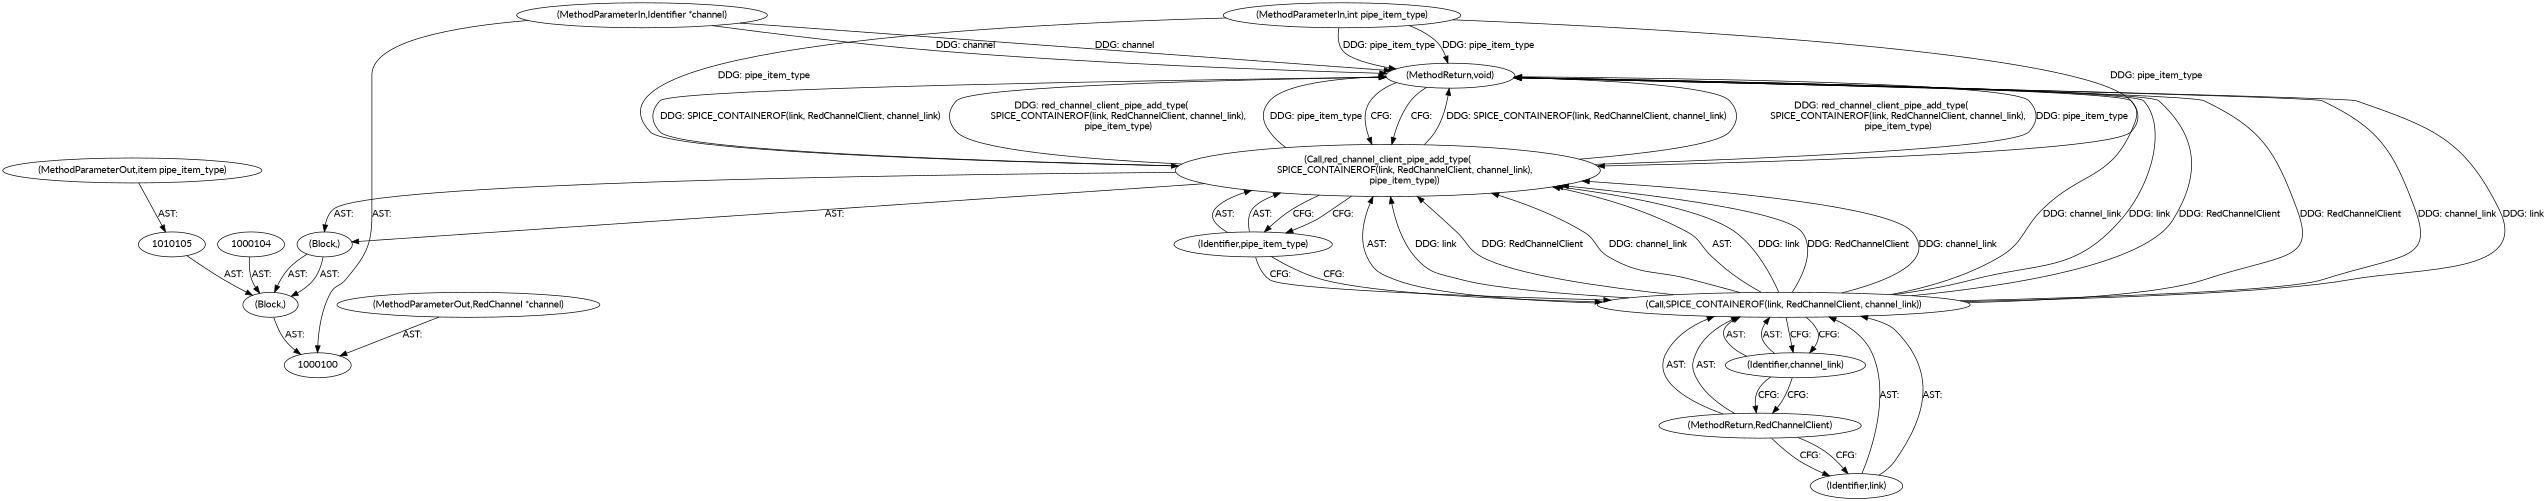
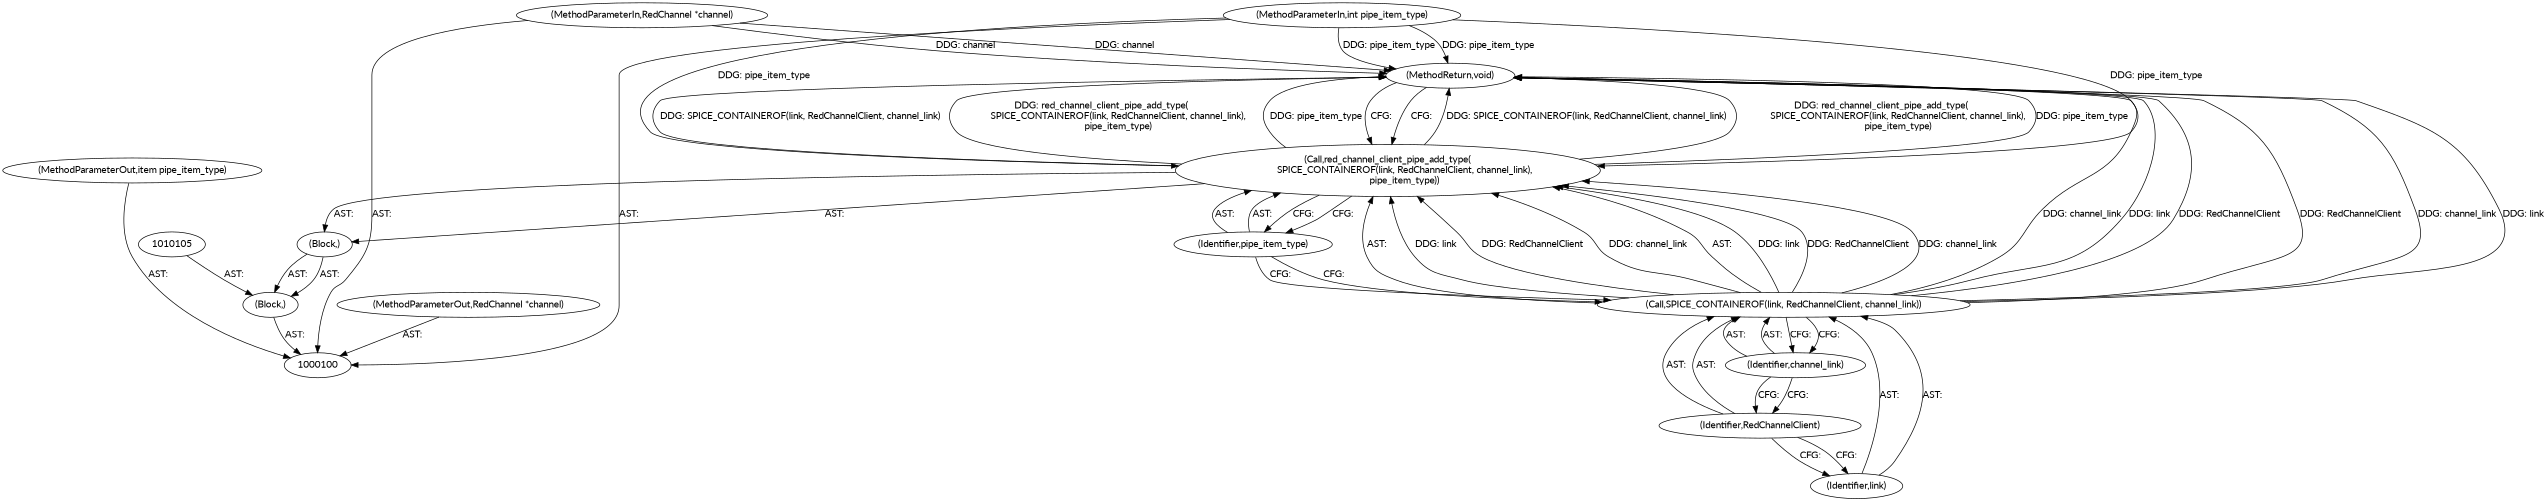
(642, 15) -> (642, 15)
none -> (669, 58)
(151, 204) -> (168, 298)
(251, 244) -> none
(1760, 426) -> (1760, 426)
